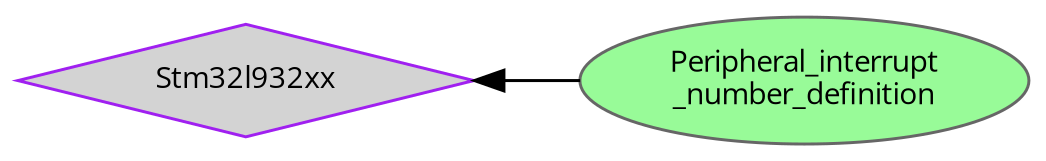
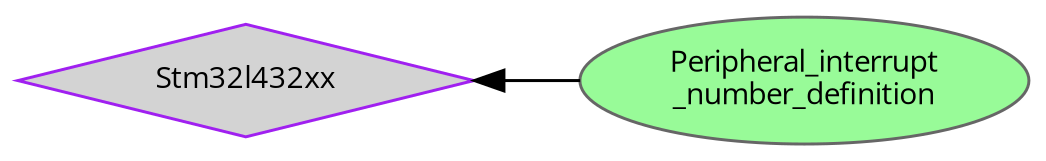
(246, 81) -> (246, 81)
